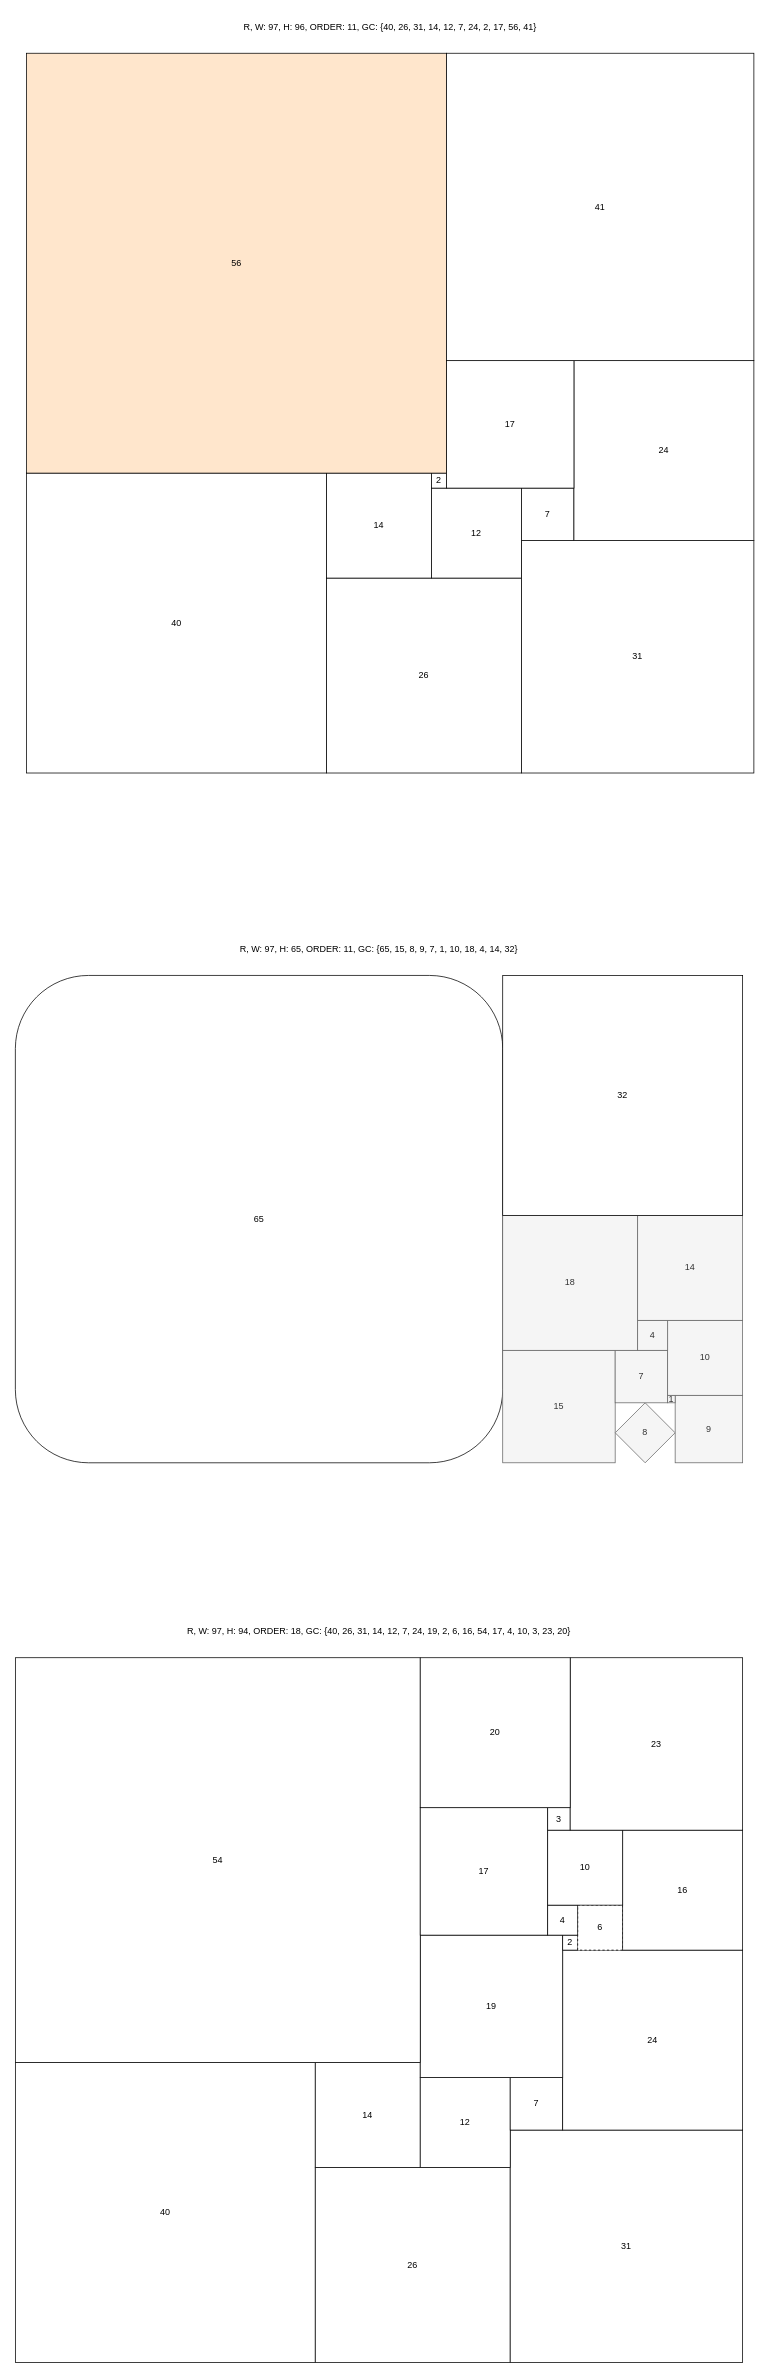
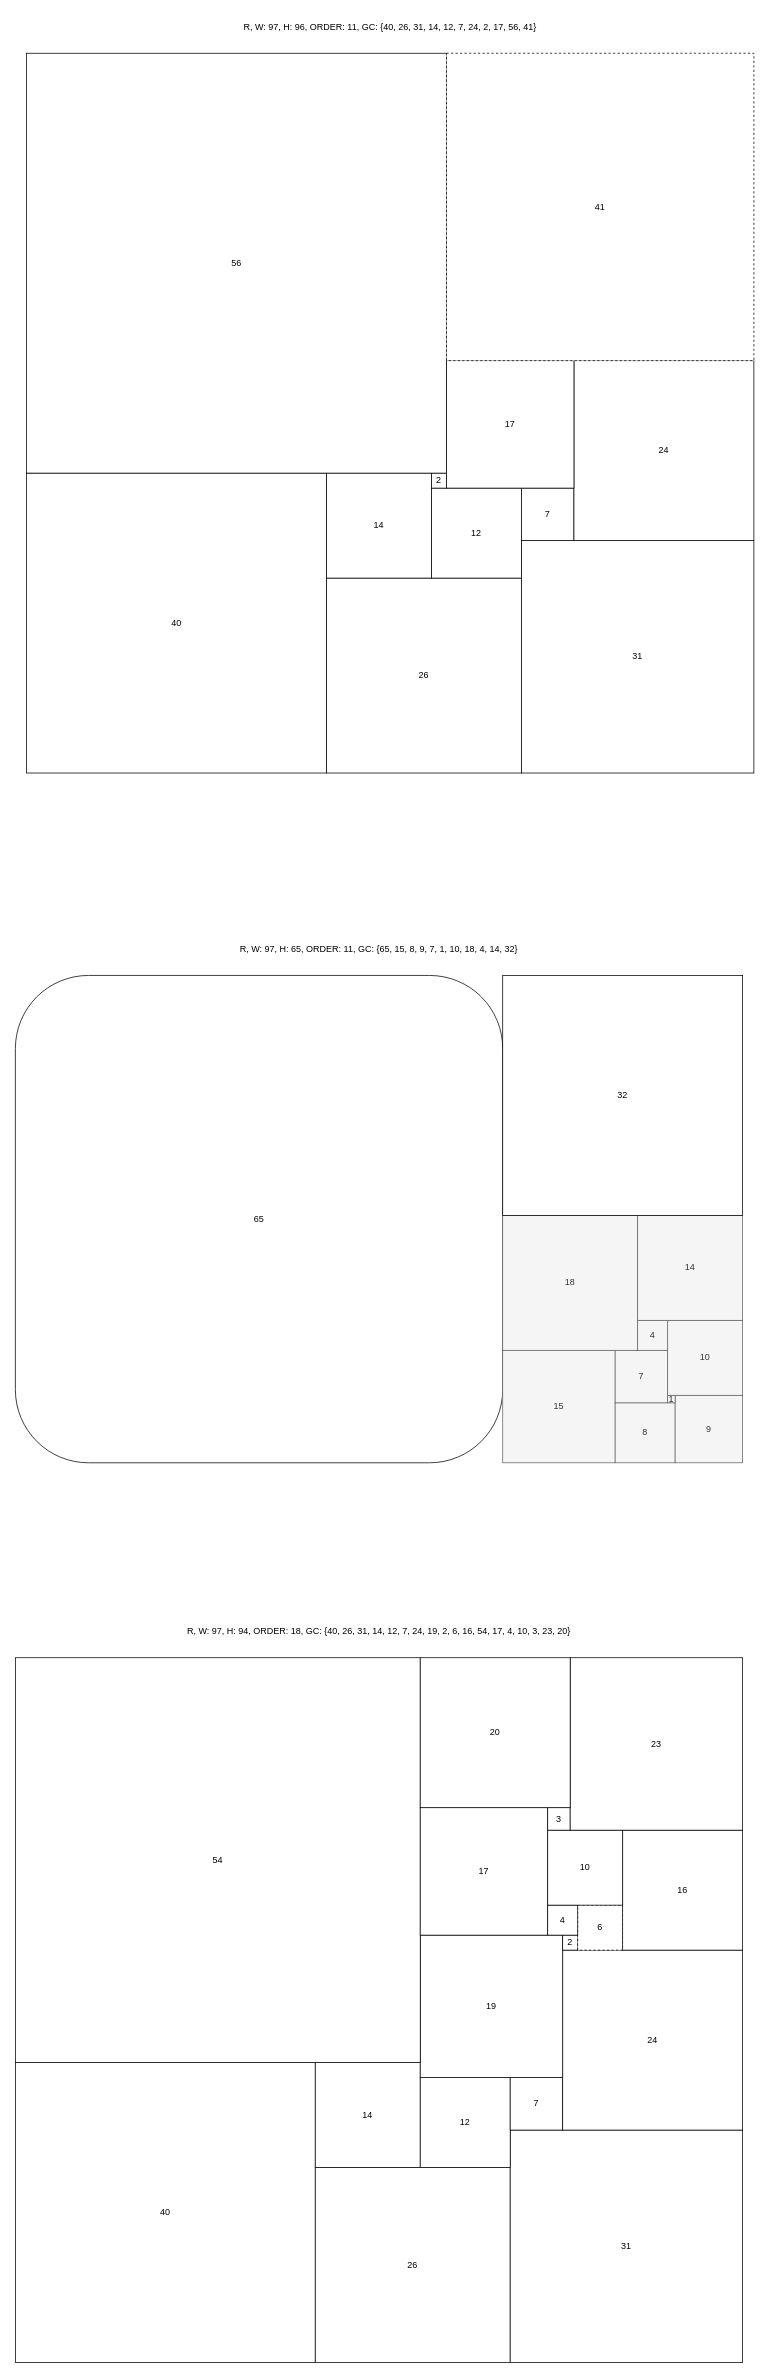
(600, 207) -> (600, 207)
(237, 263) -> (237, 263)
(645, 1433) -> (645, 1433)
